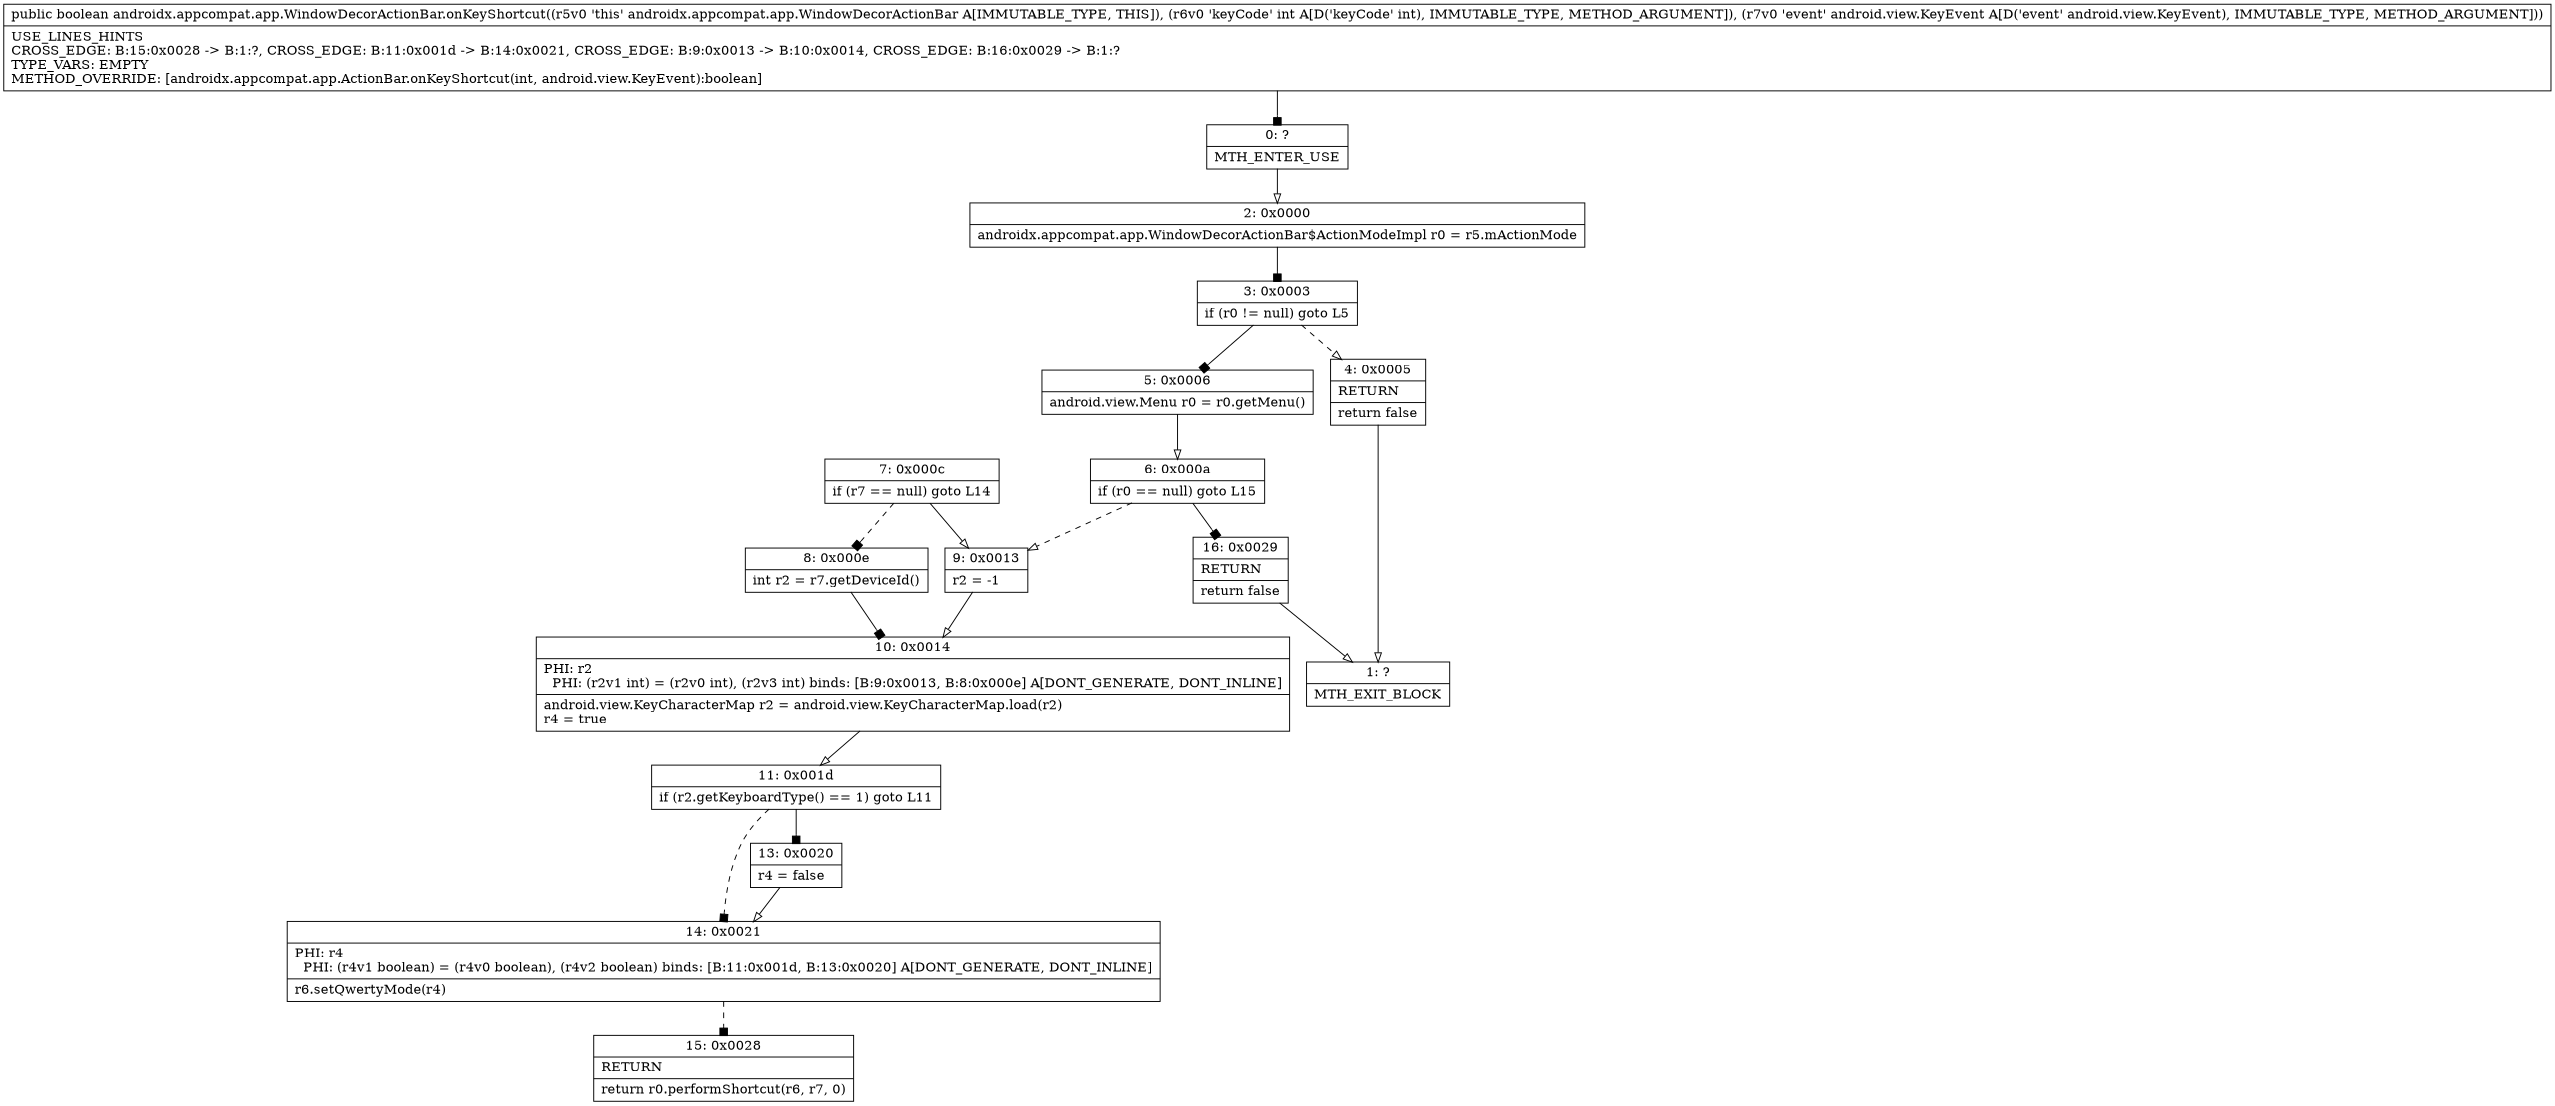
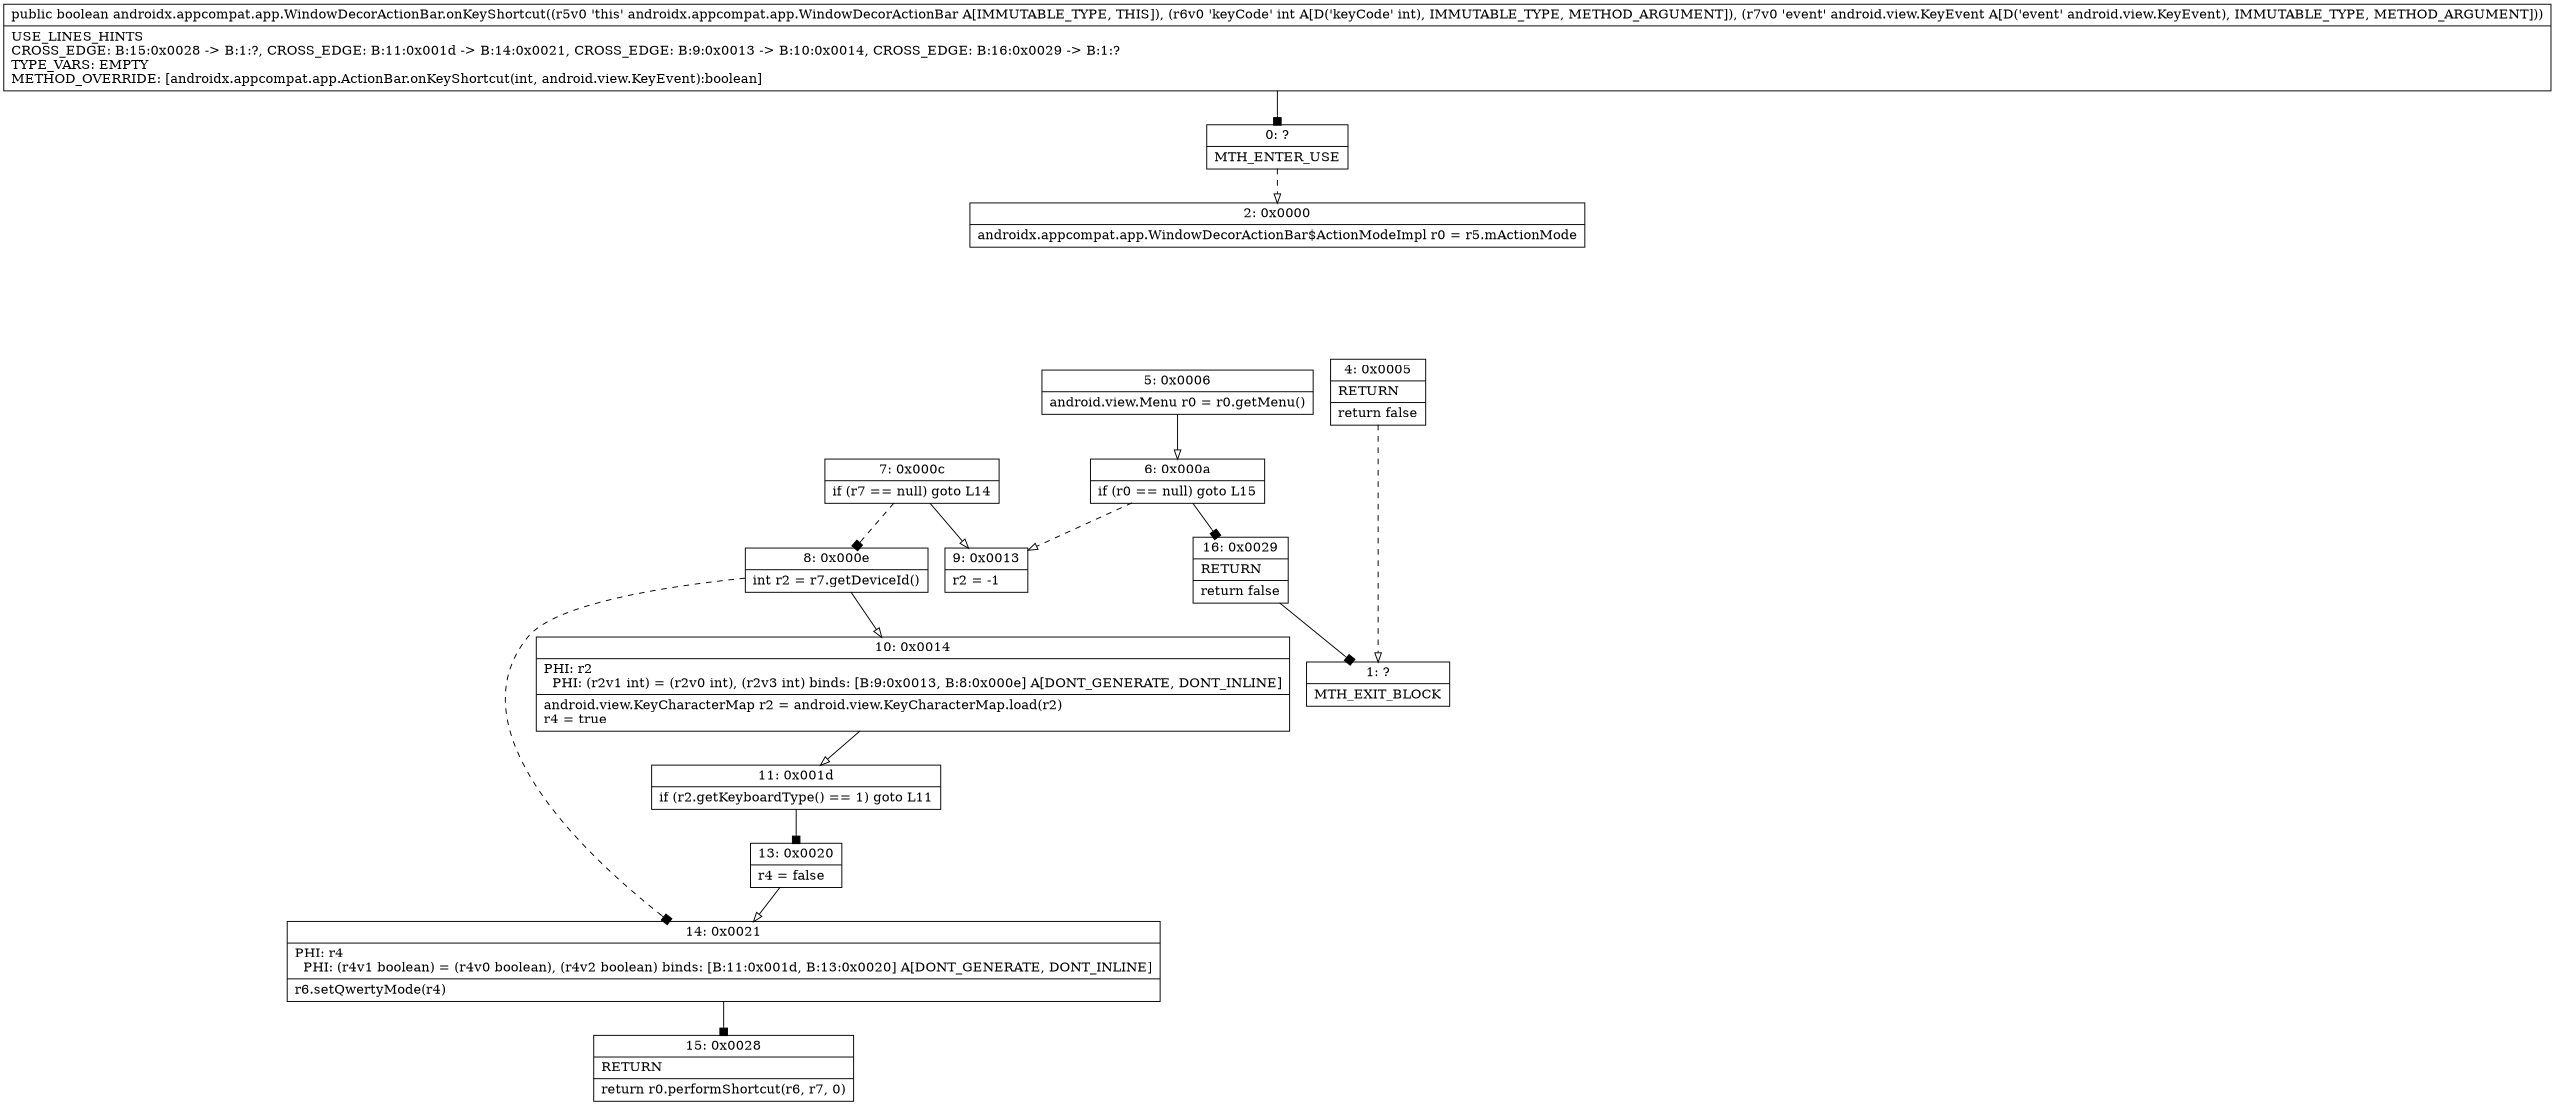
(1277, 181) -> (1277, 181)
(1277, 303) -> none
(1378, 539) -> (1378, 539)
(864, 611) -> (864, 611)
(961, 611) -> none
(1312, 630) -> (1312, 630)
(736, 856) -> (508, 689)
(724, 1014) -> (724, 1014)
